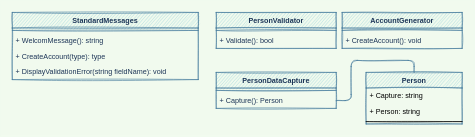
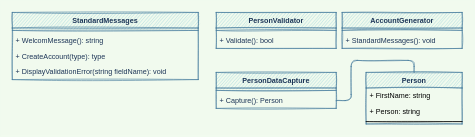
(388, 41) -> (394, 41)
(400, 96) -> (403, 96)
